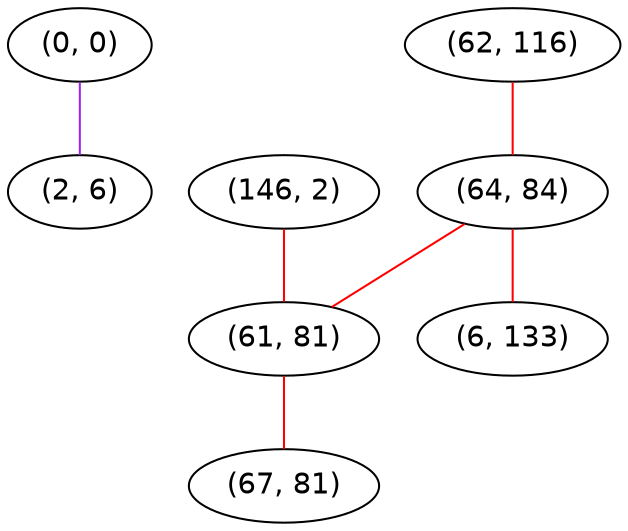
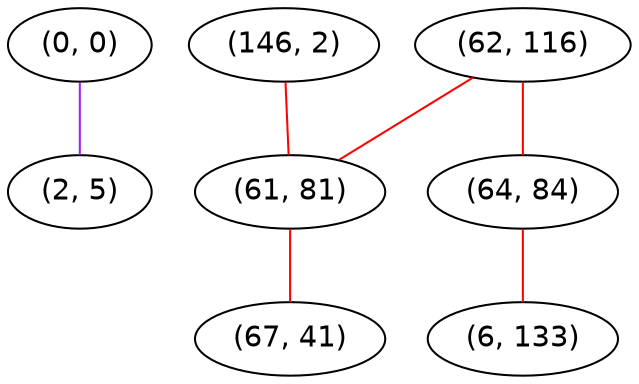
(80, 192) -> (80, 192)
(398, 265) -> (406, 119)
(284, 486) -> (290, 339)
